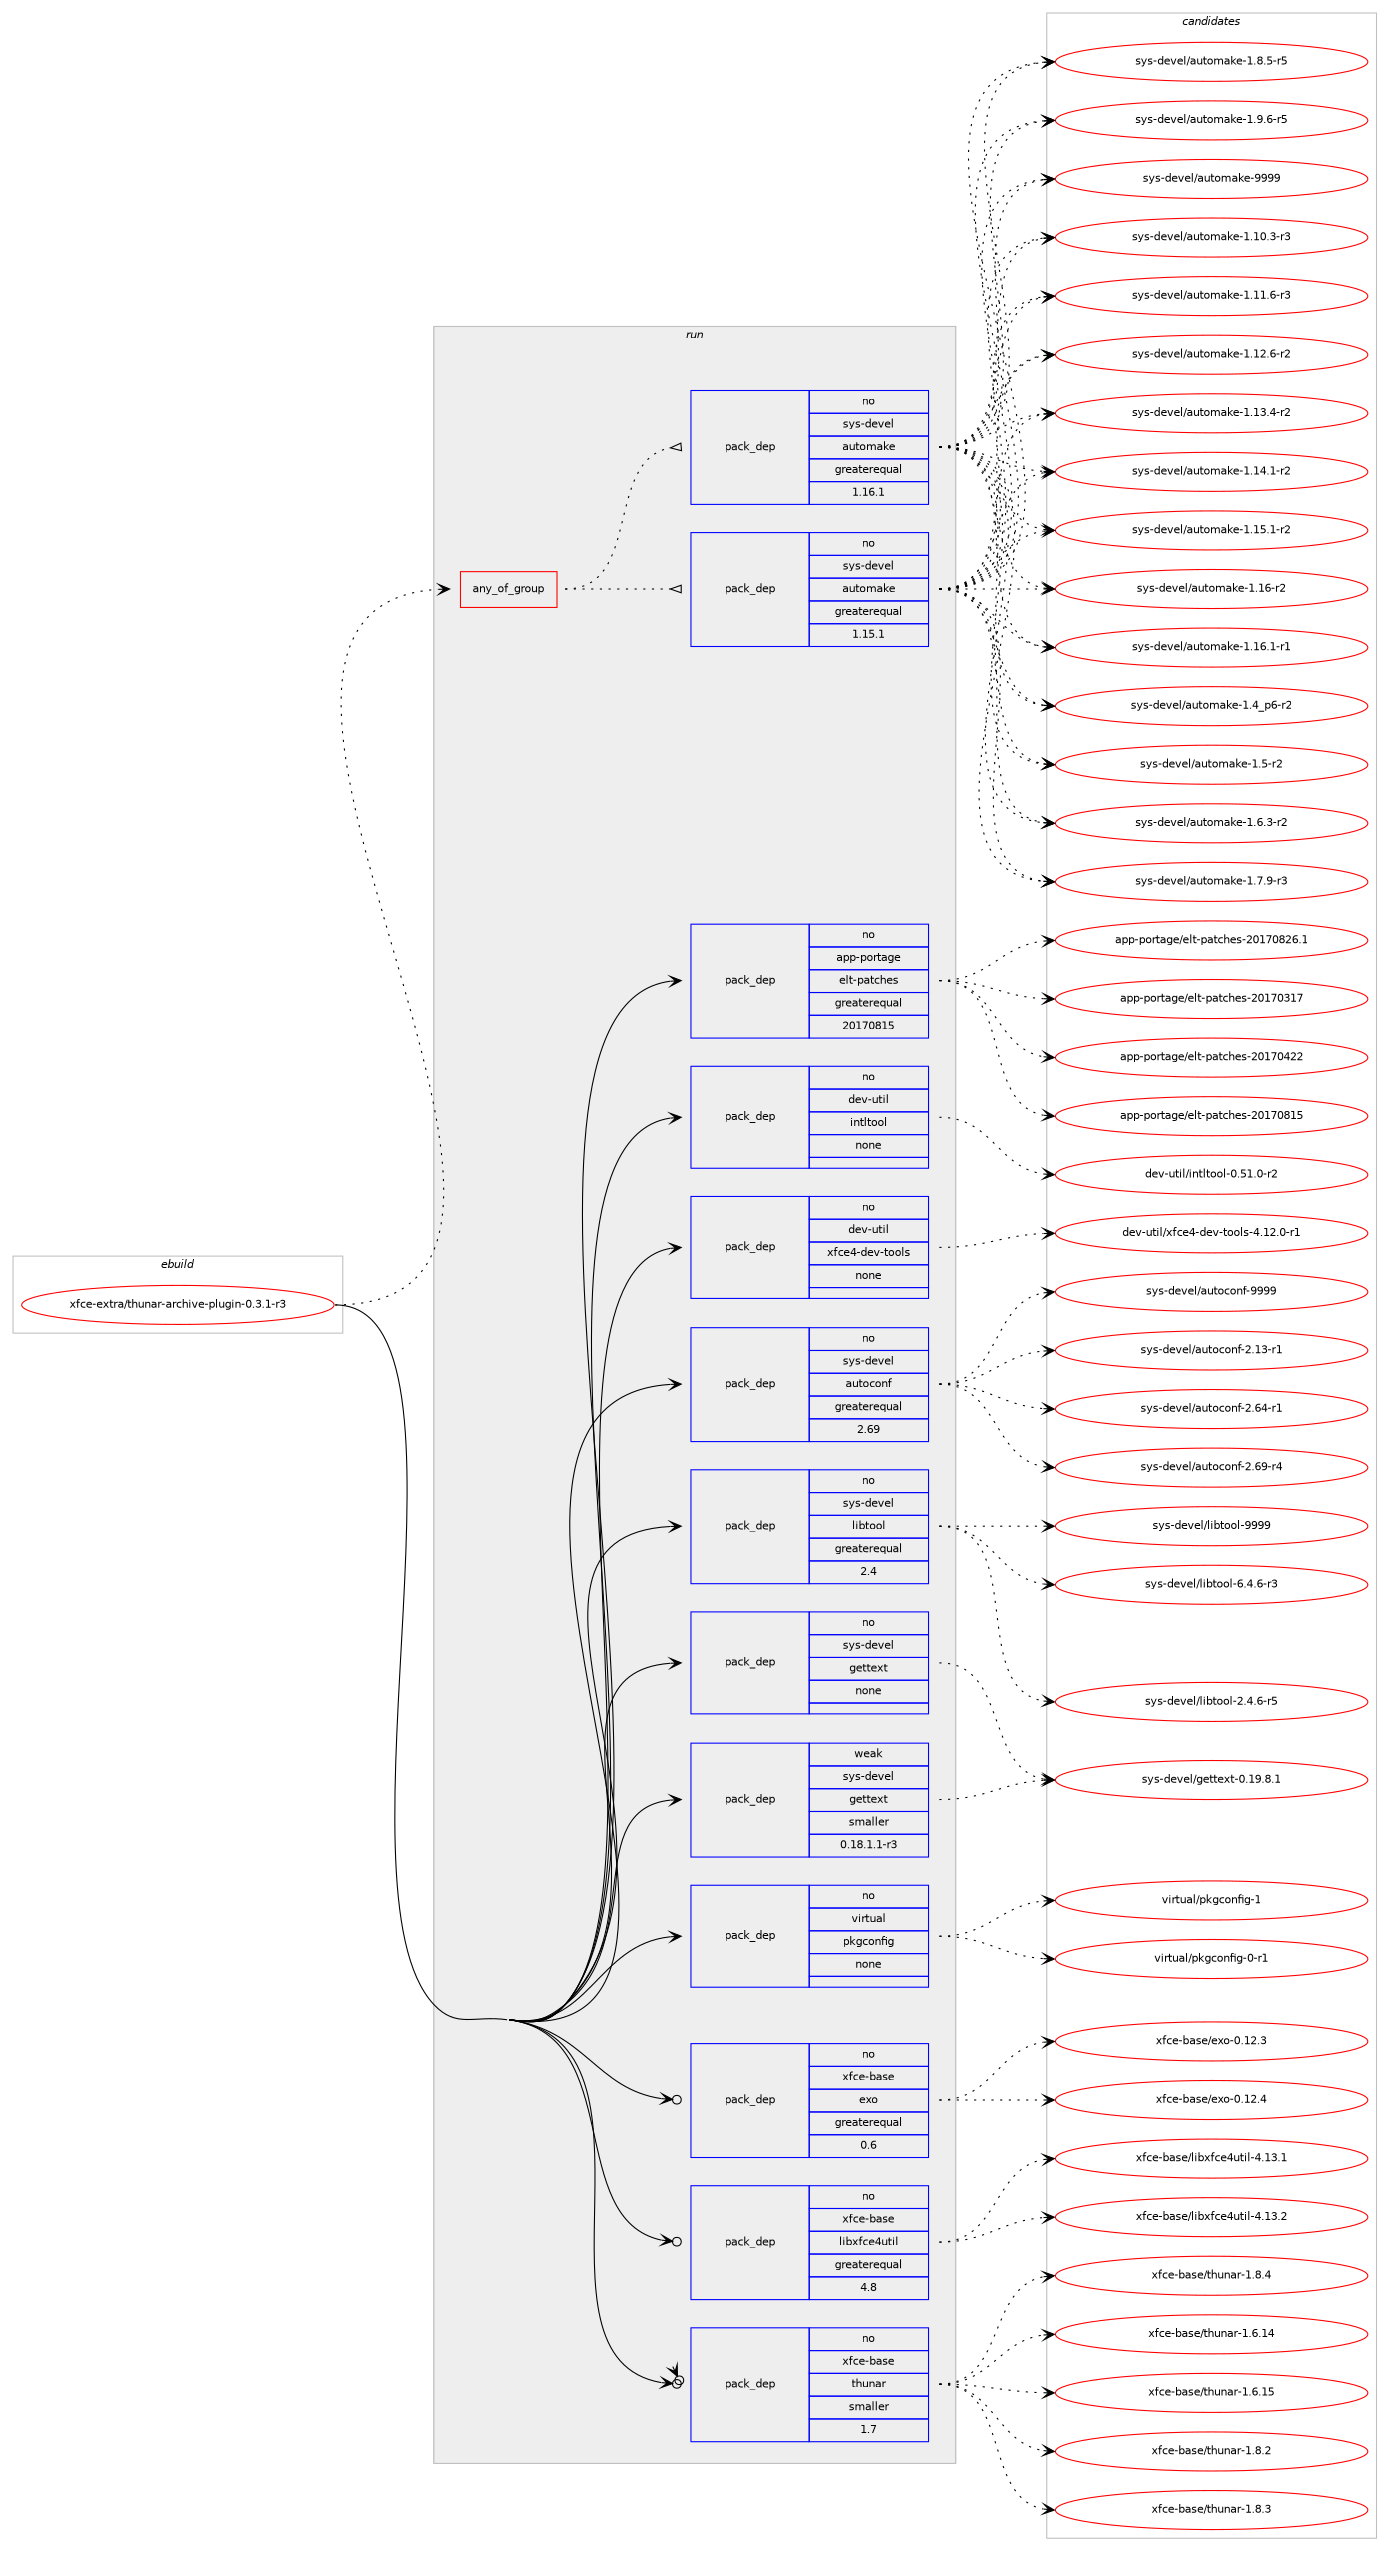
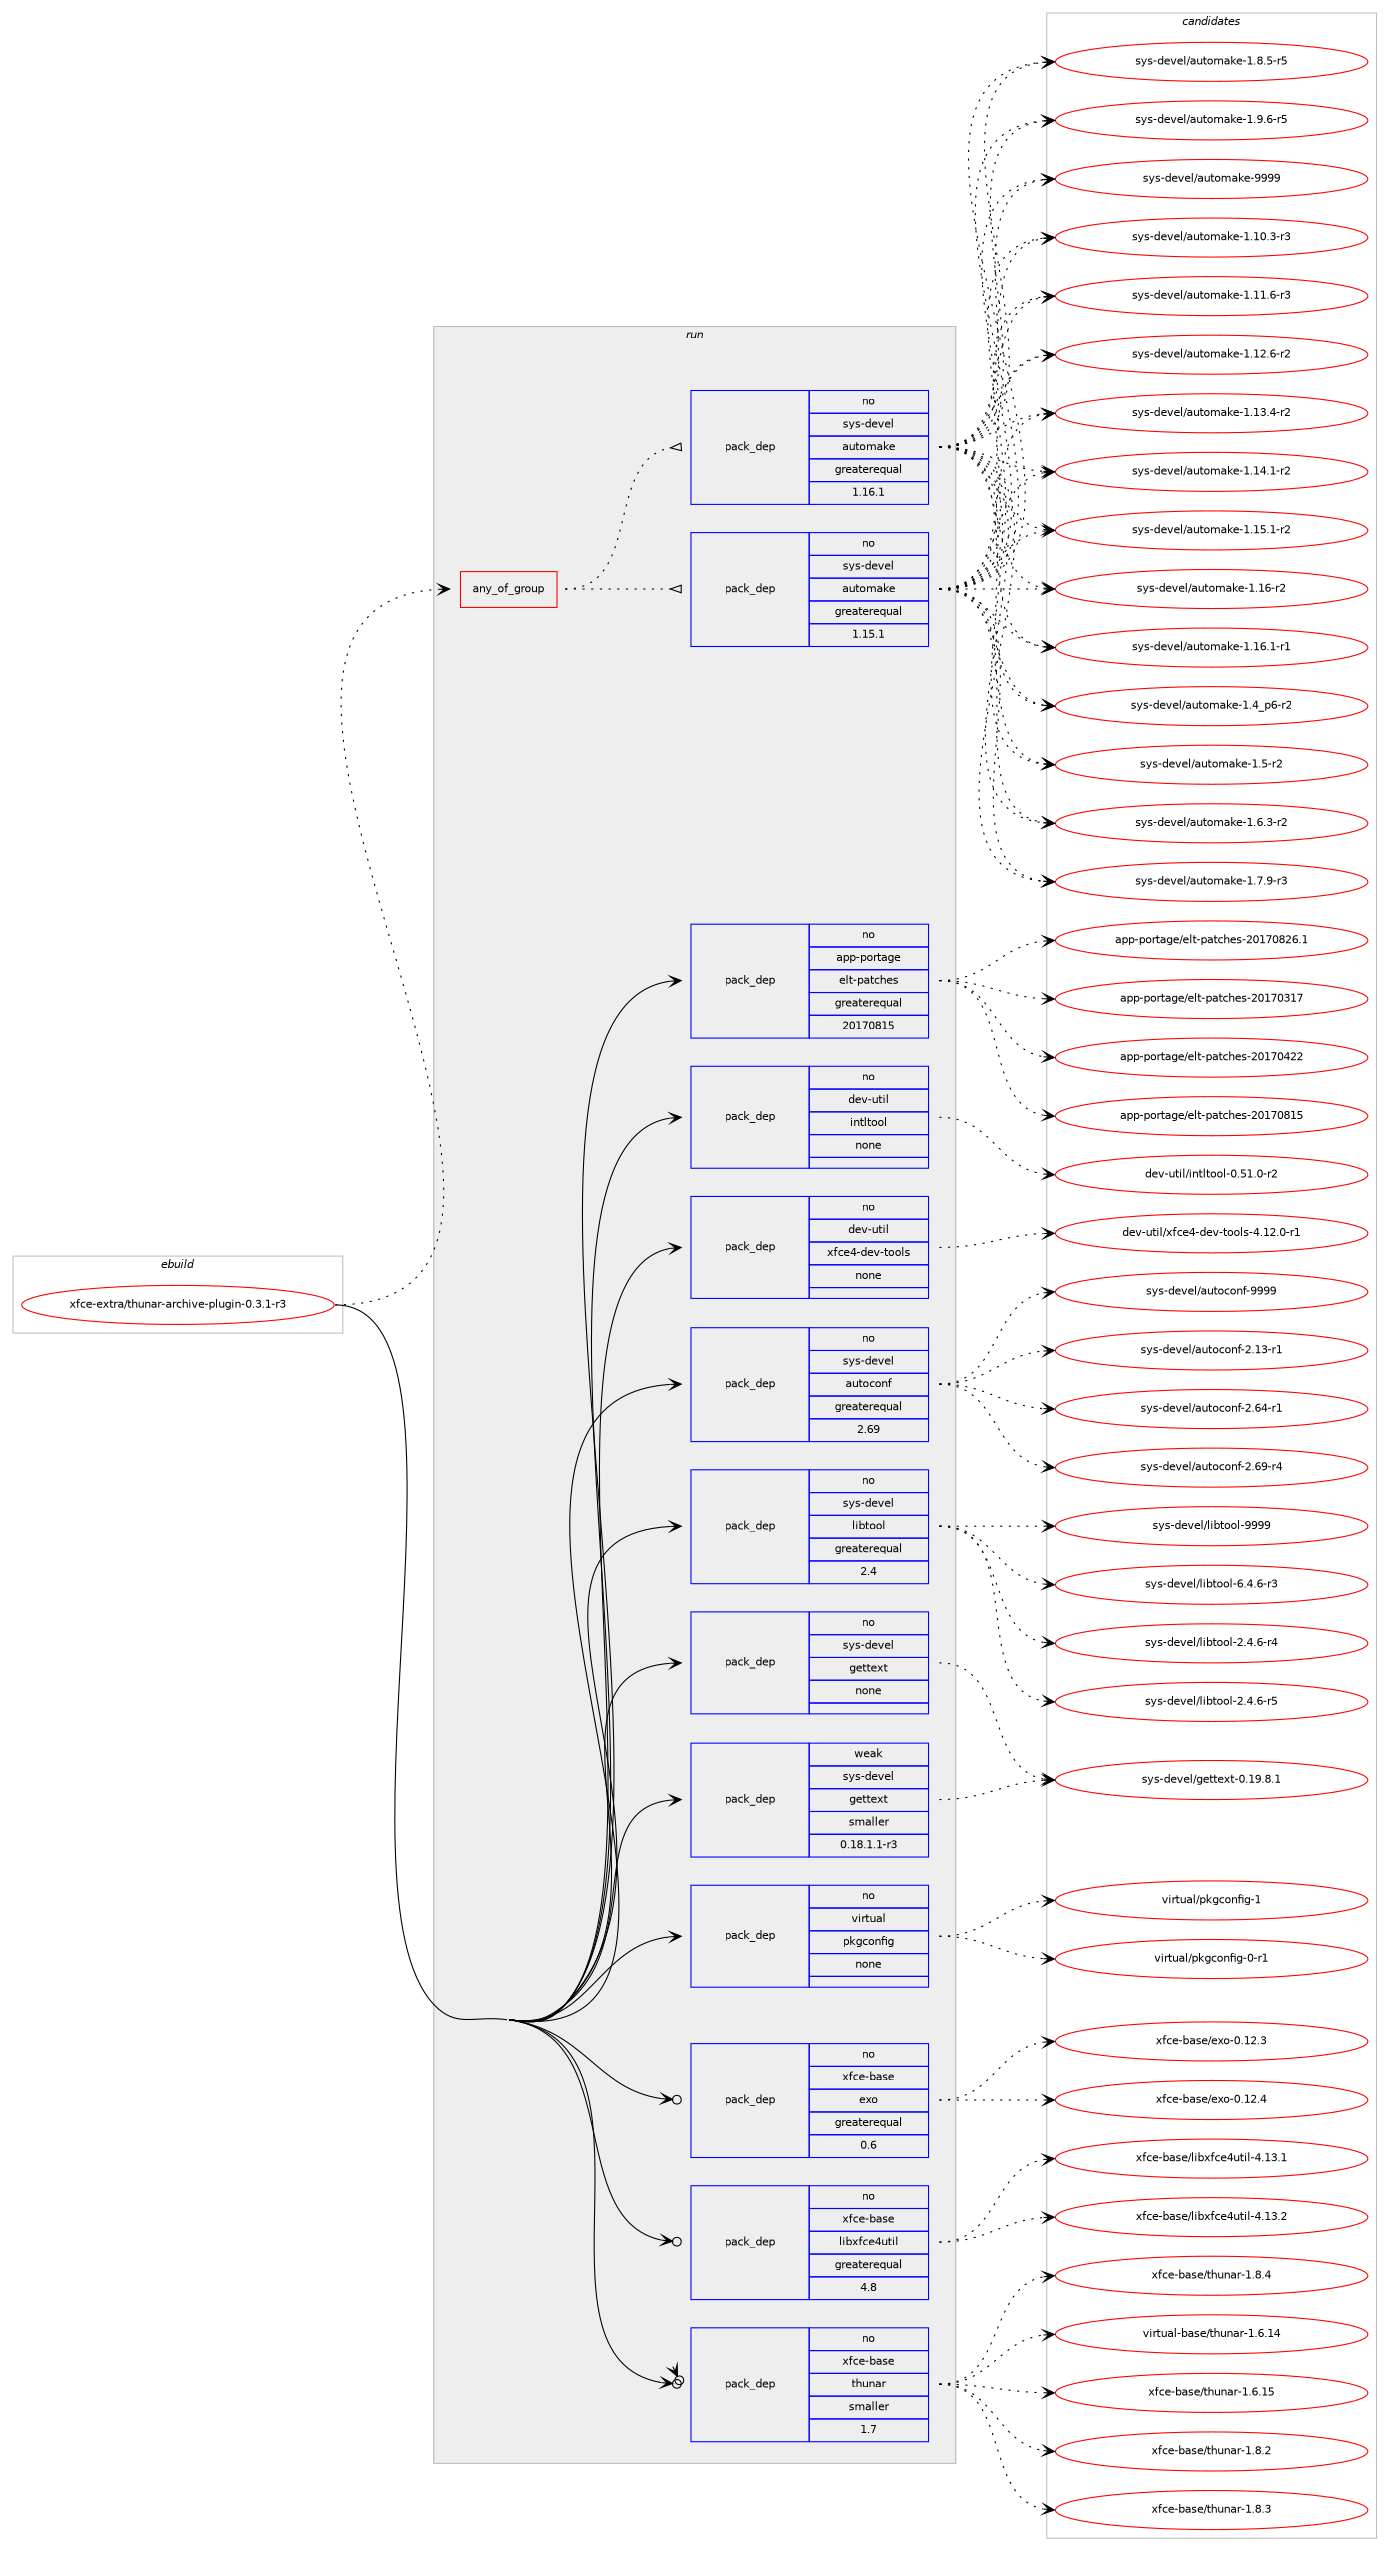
none -> (1212, 1643)
(1212, 2334) -> (1212, 2334)
